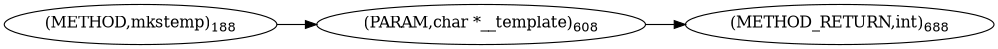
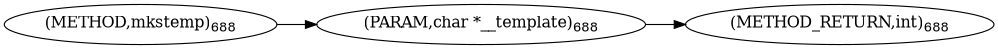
(224, 23) -> (224, 23)
(586, 23) -> (586, 23)
